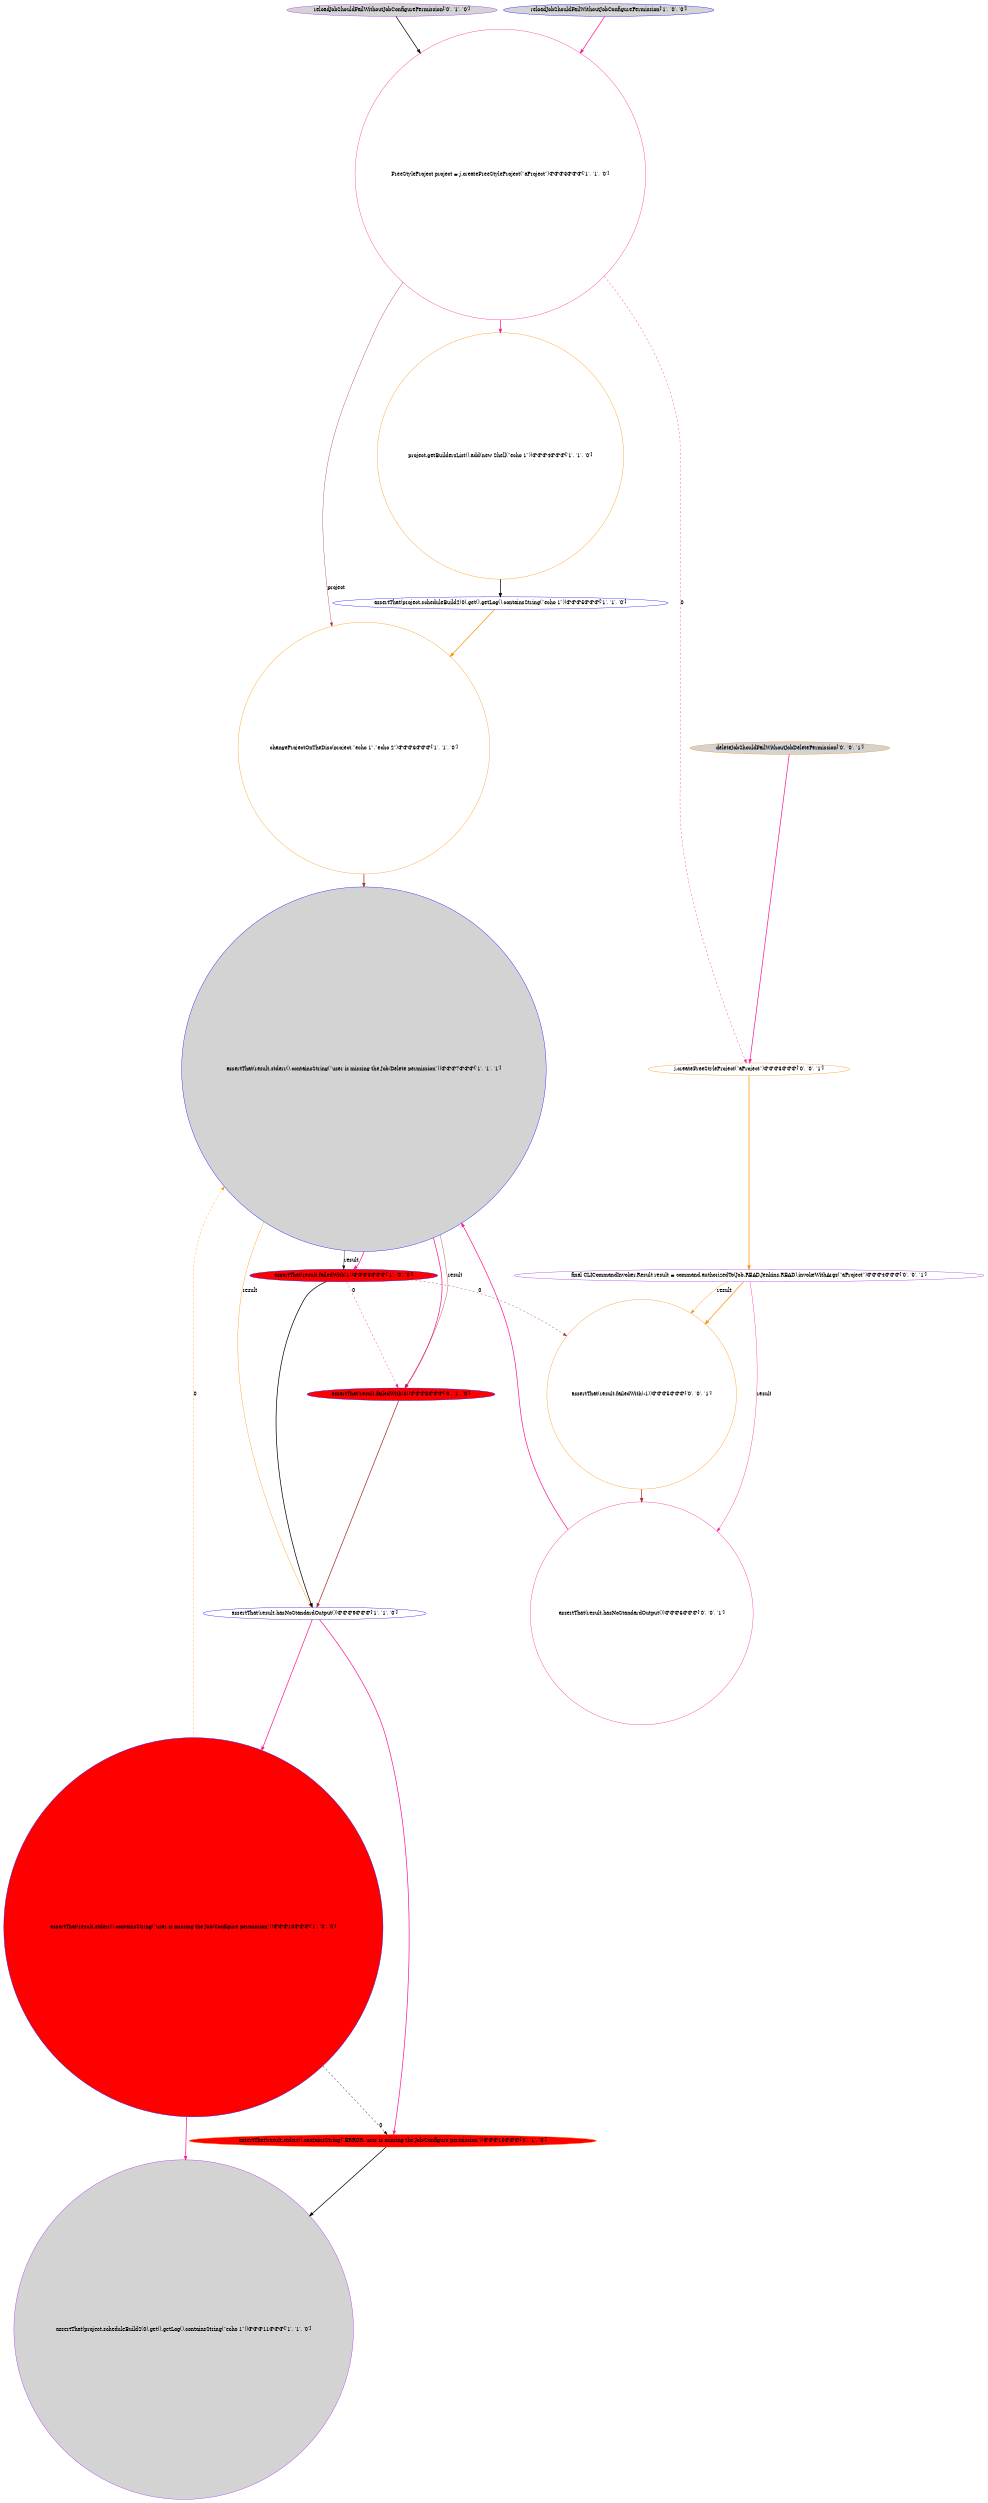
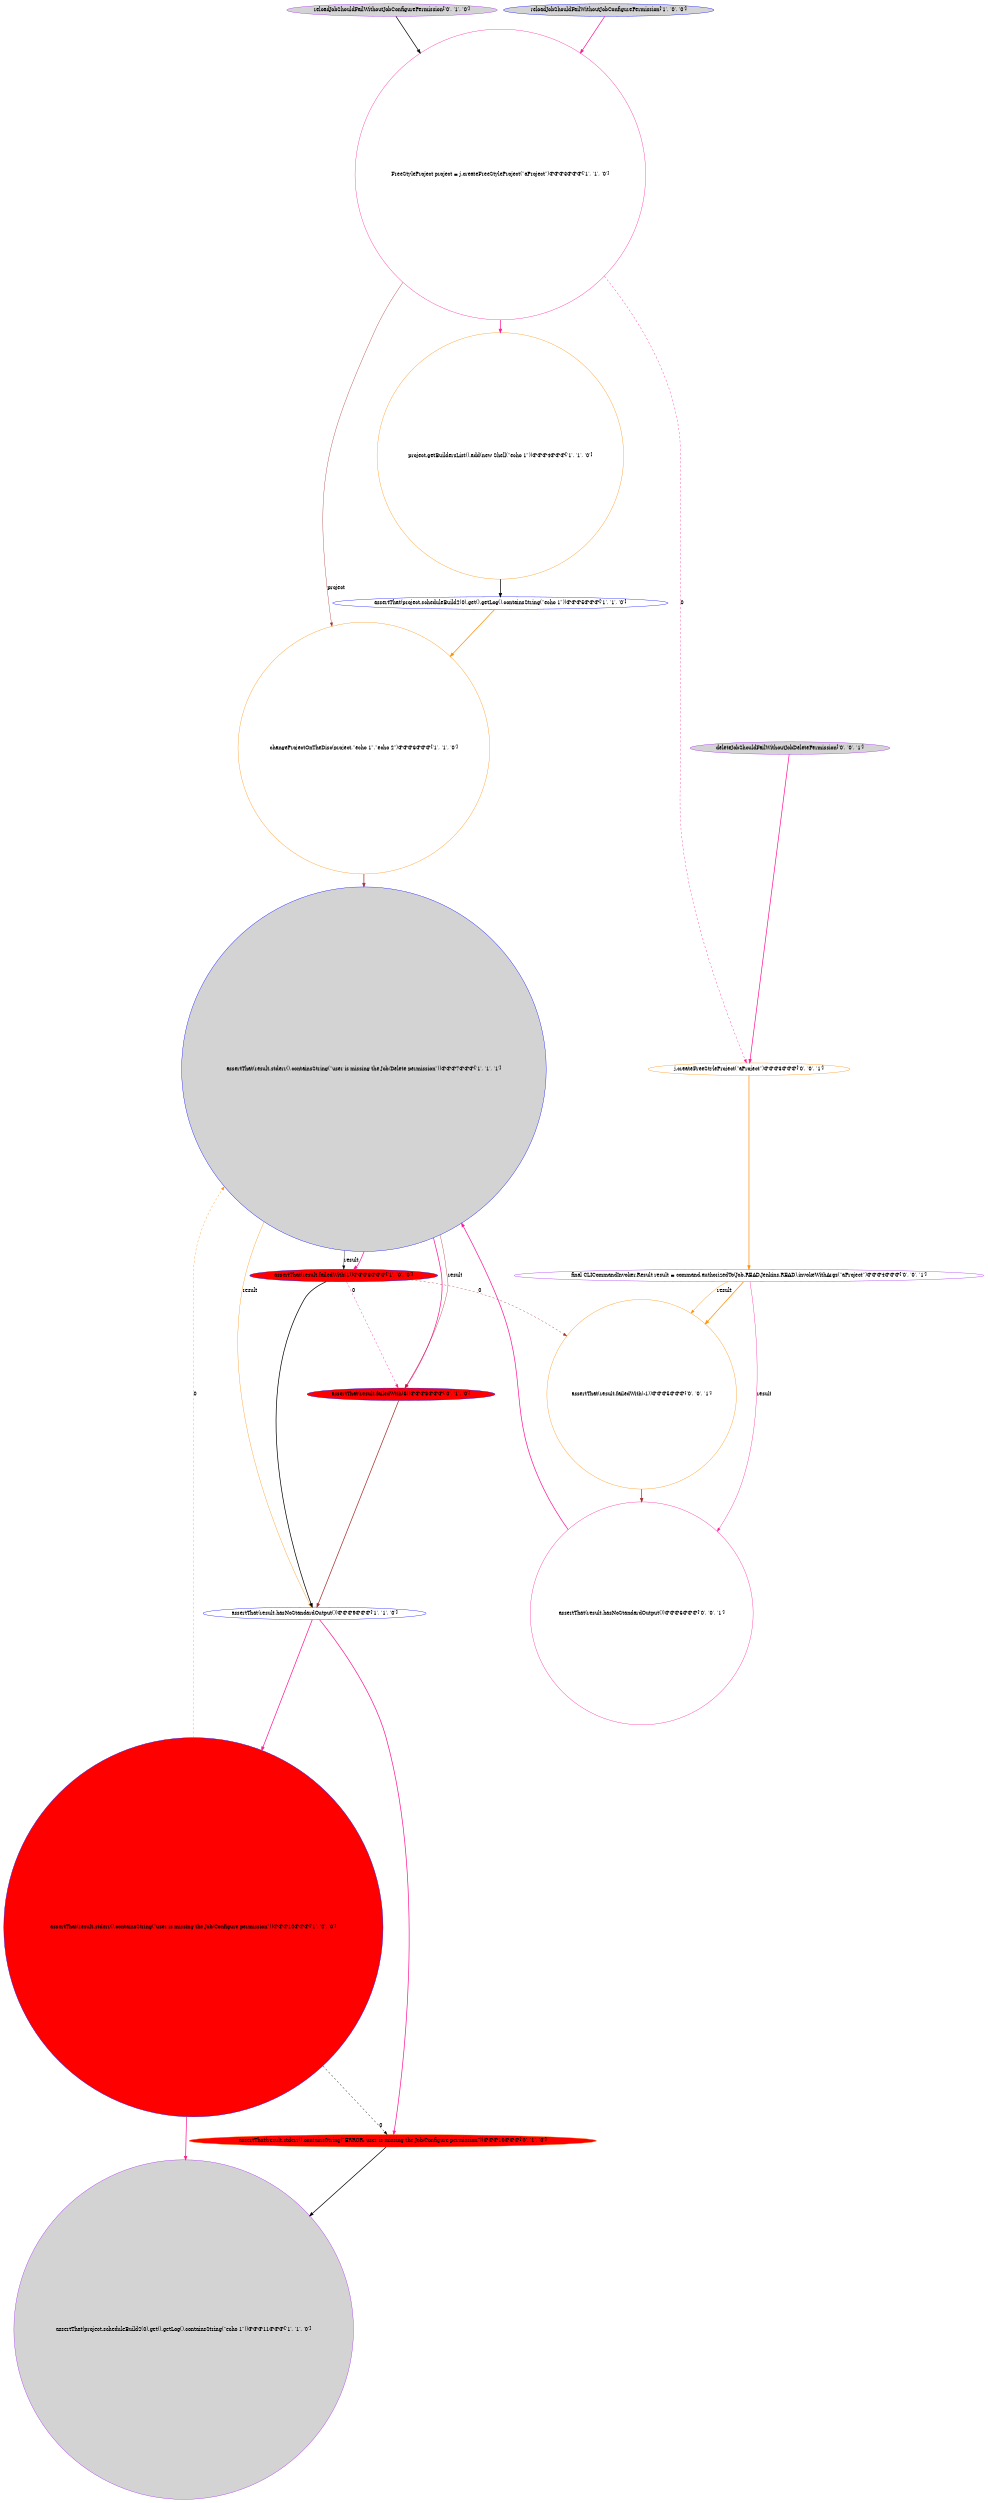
(790, 748) -> (790, 748)
